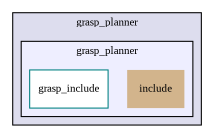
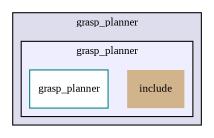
(69, 89) -> (69, 89)
